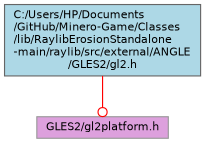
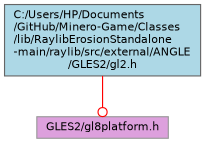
(103, 128) -> (103, 128)
